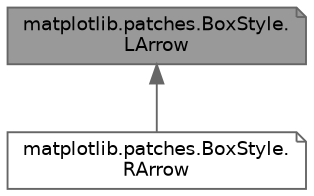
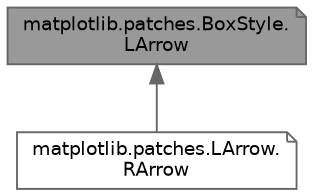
(157, 161) -> (157, 161)
